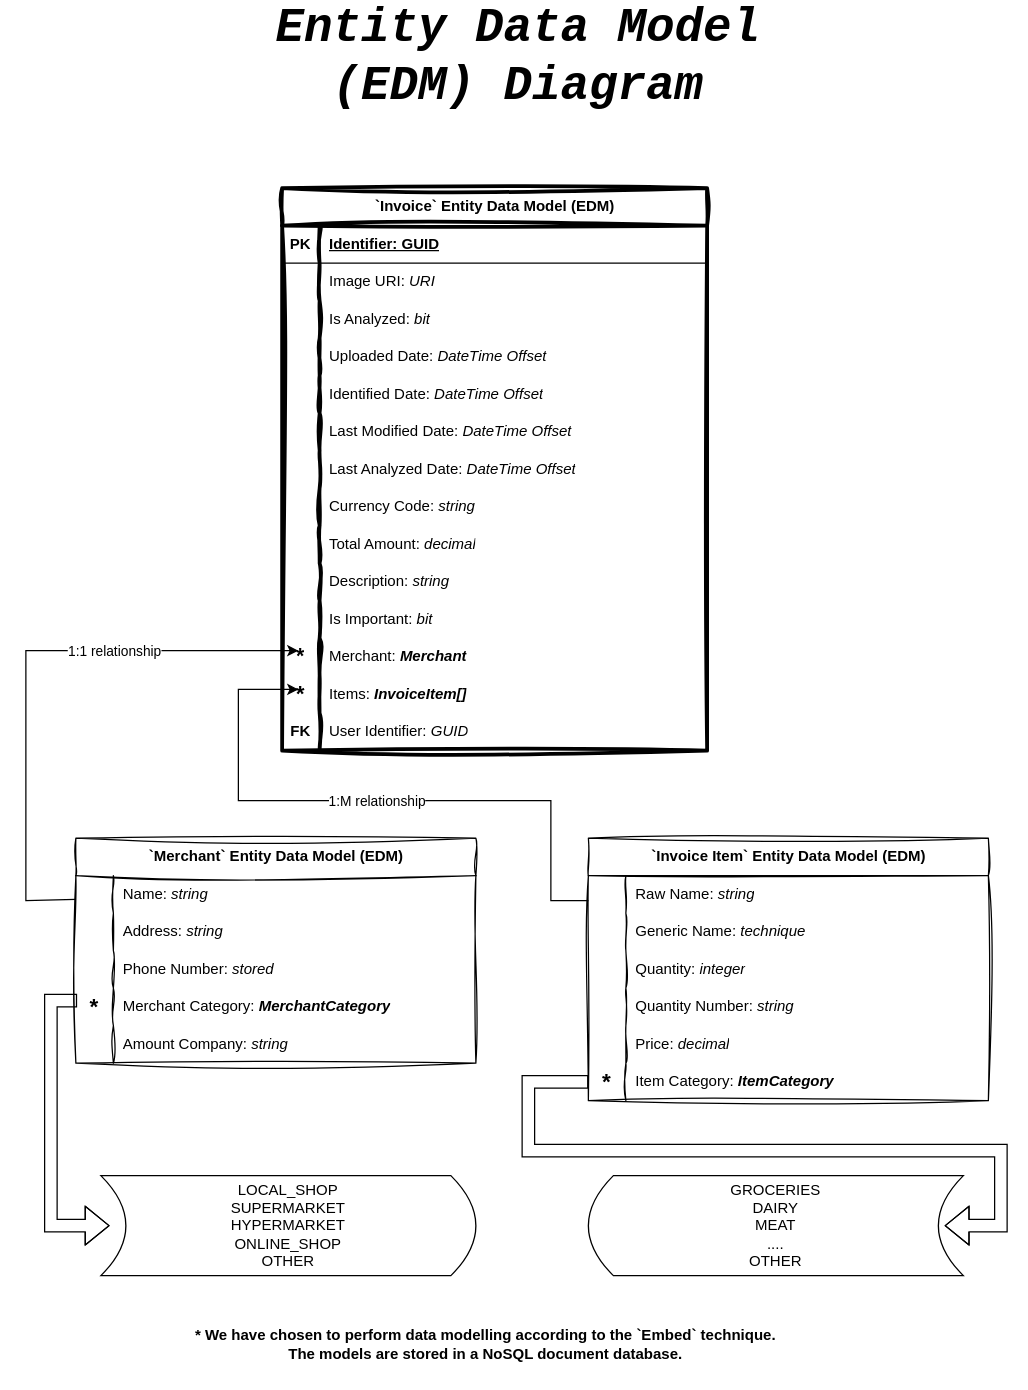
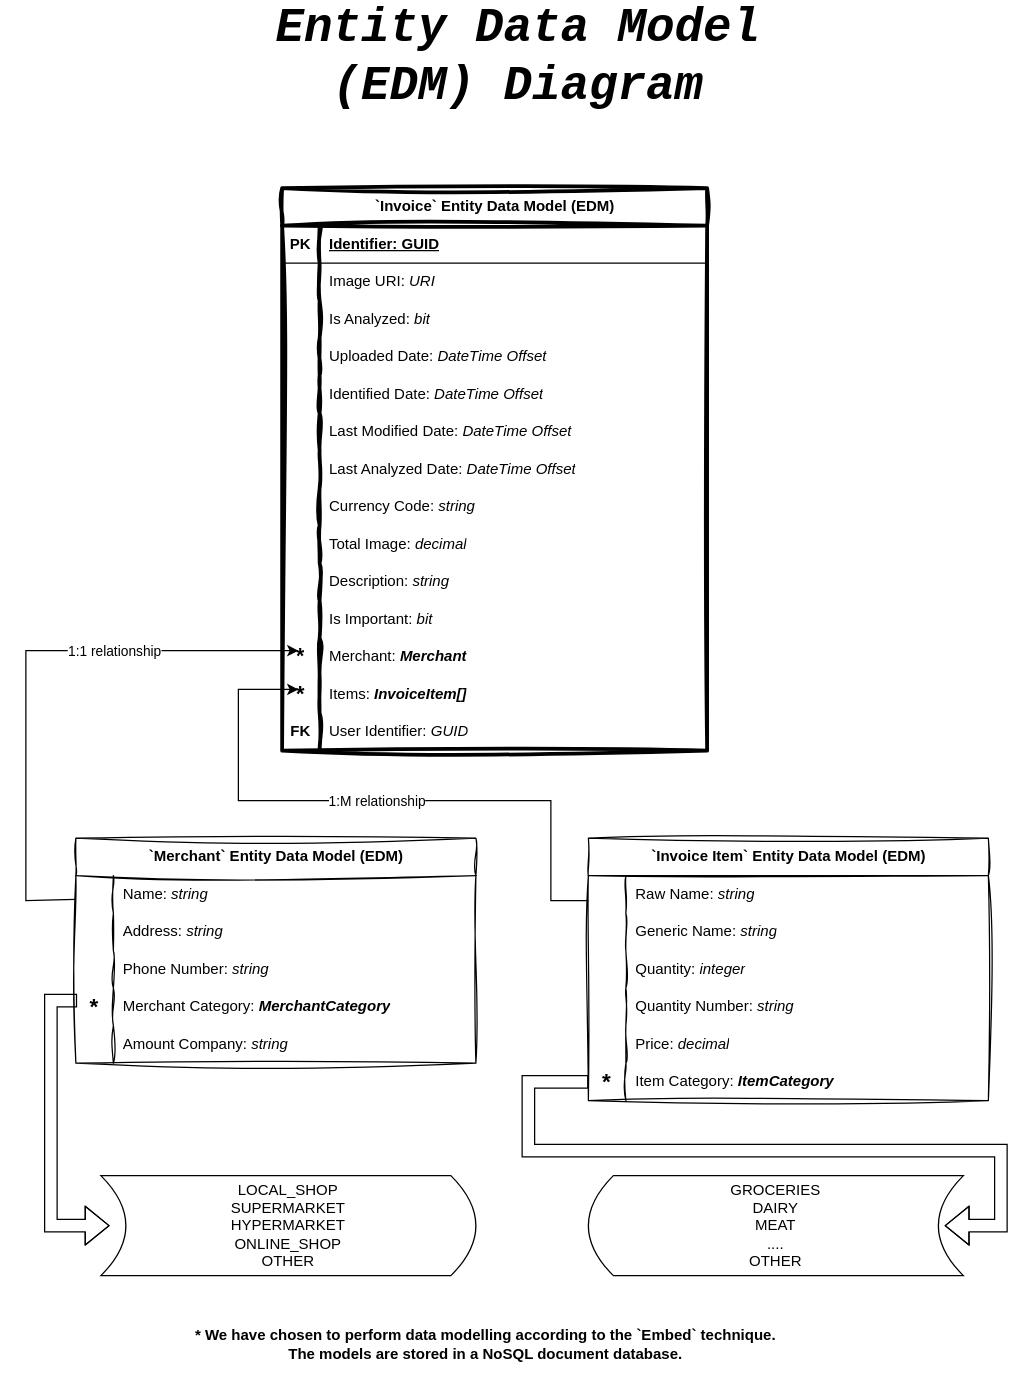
(406, 544) -> (402, 544)
(722, 932) -> (710, 932)
(201, 969) -> (199, 969)
